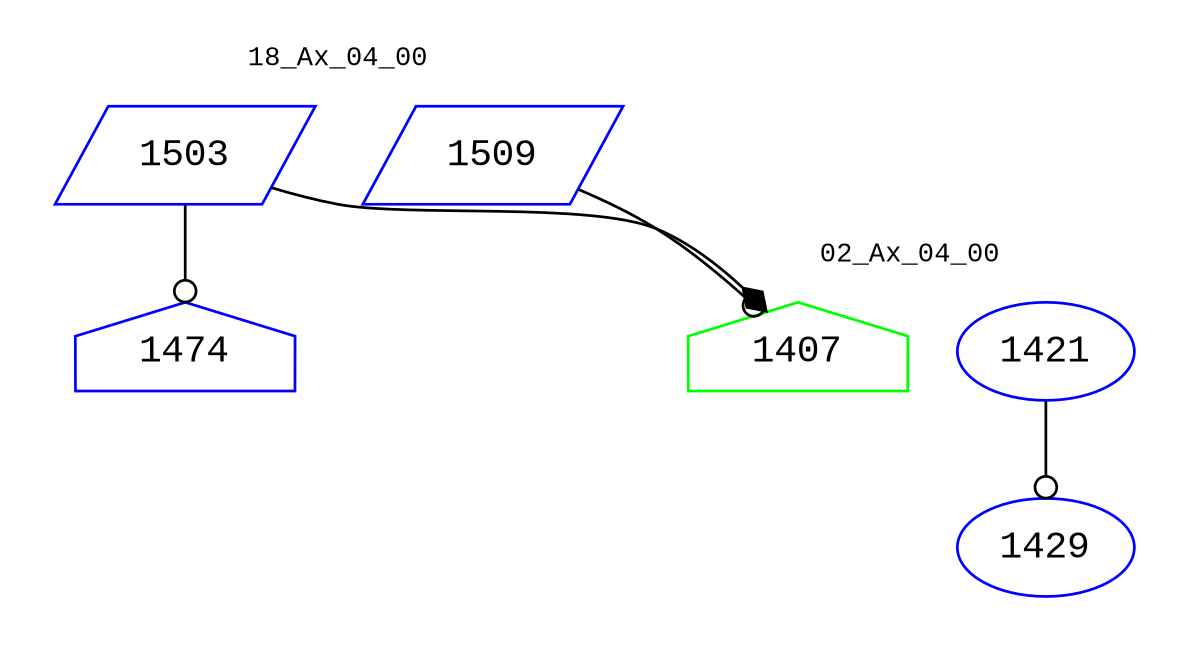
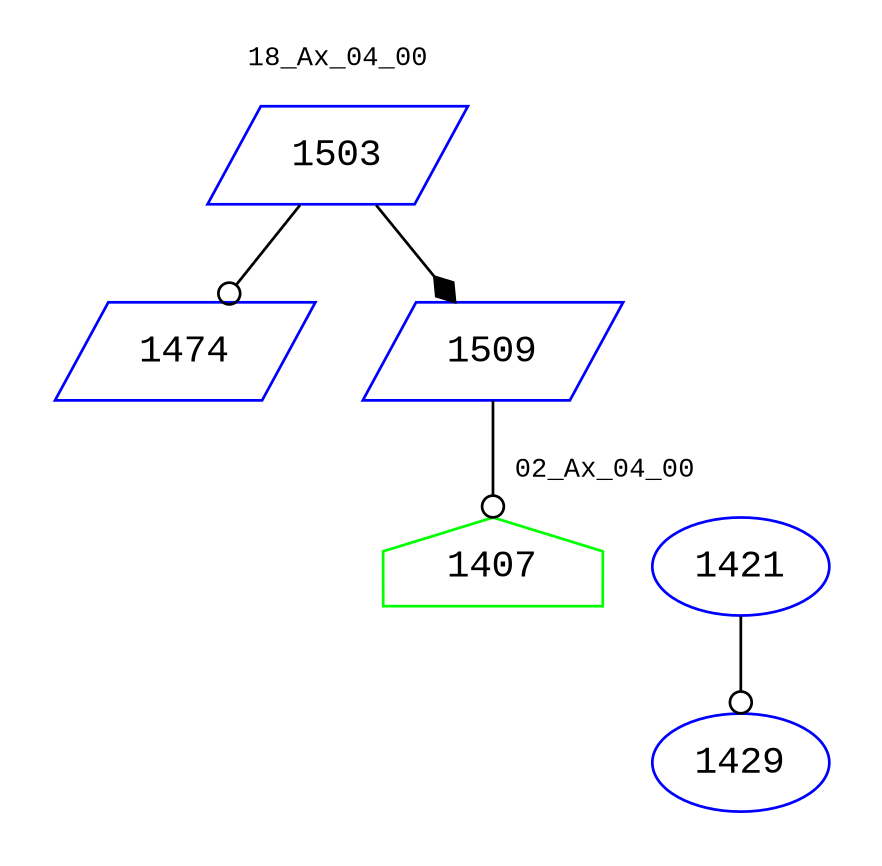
(516, 212) -> (405, 241)
(185, 351) -> (185, 351)
